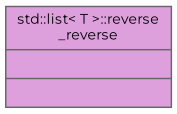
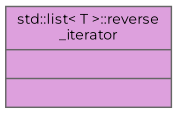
(89, 35) -> (89, 35)
